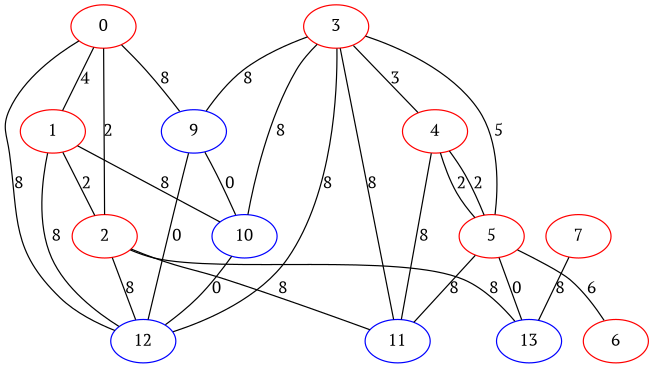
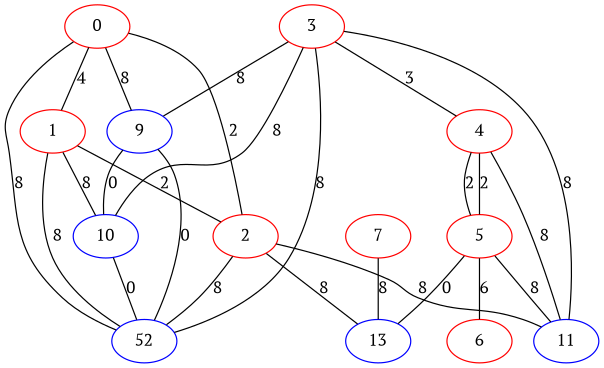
(469, 98) -> none
(143, 341) -> (144, 341)
